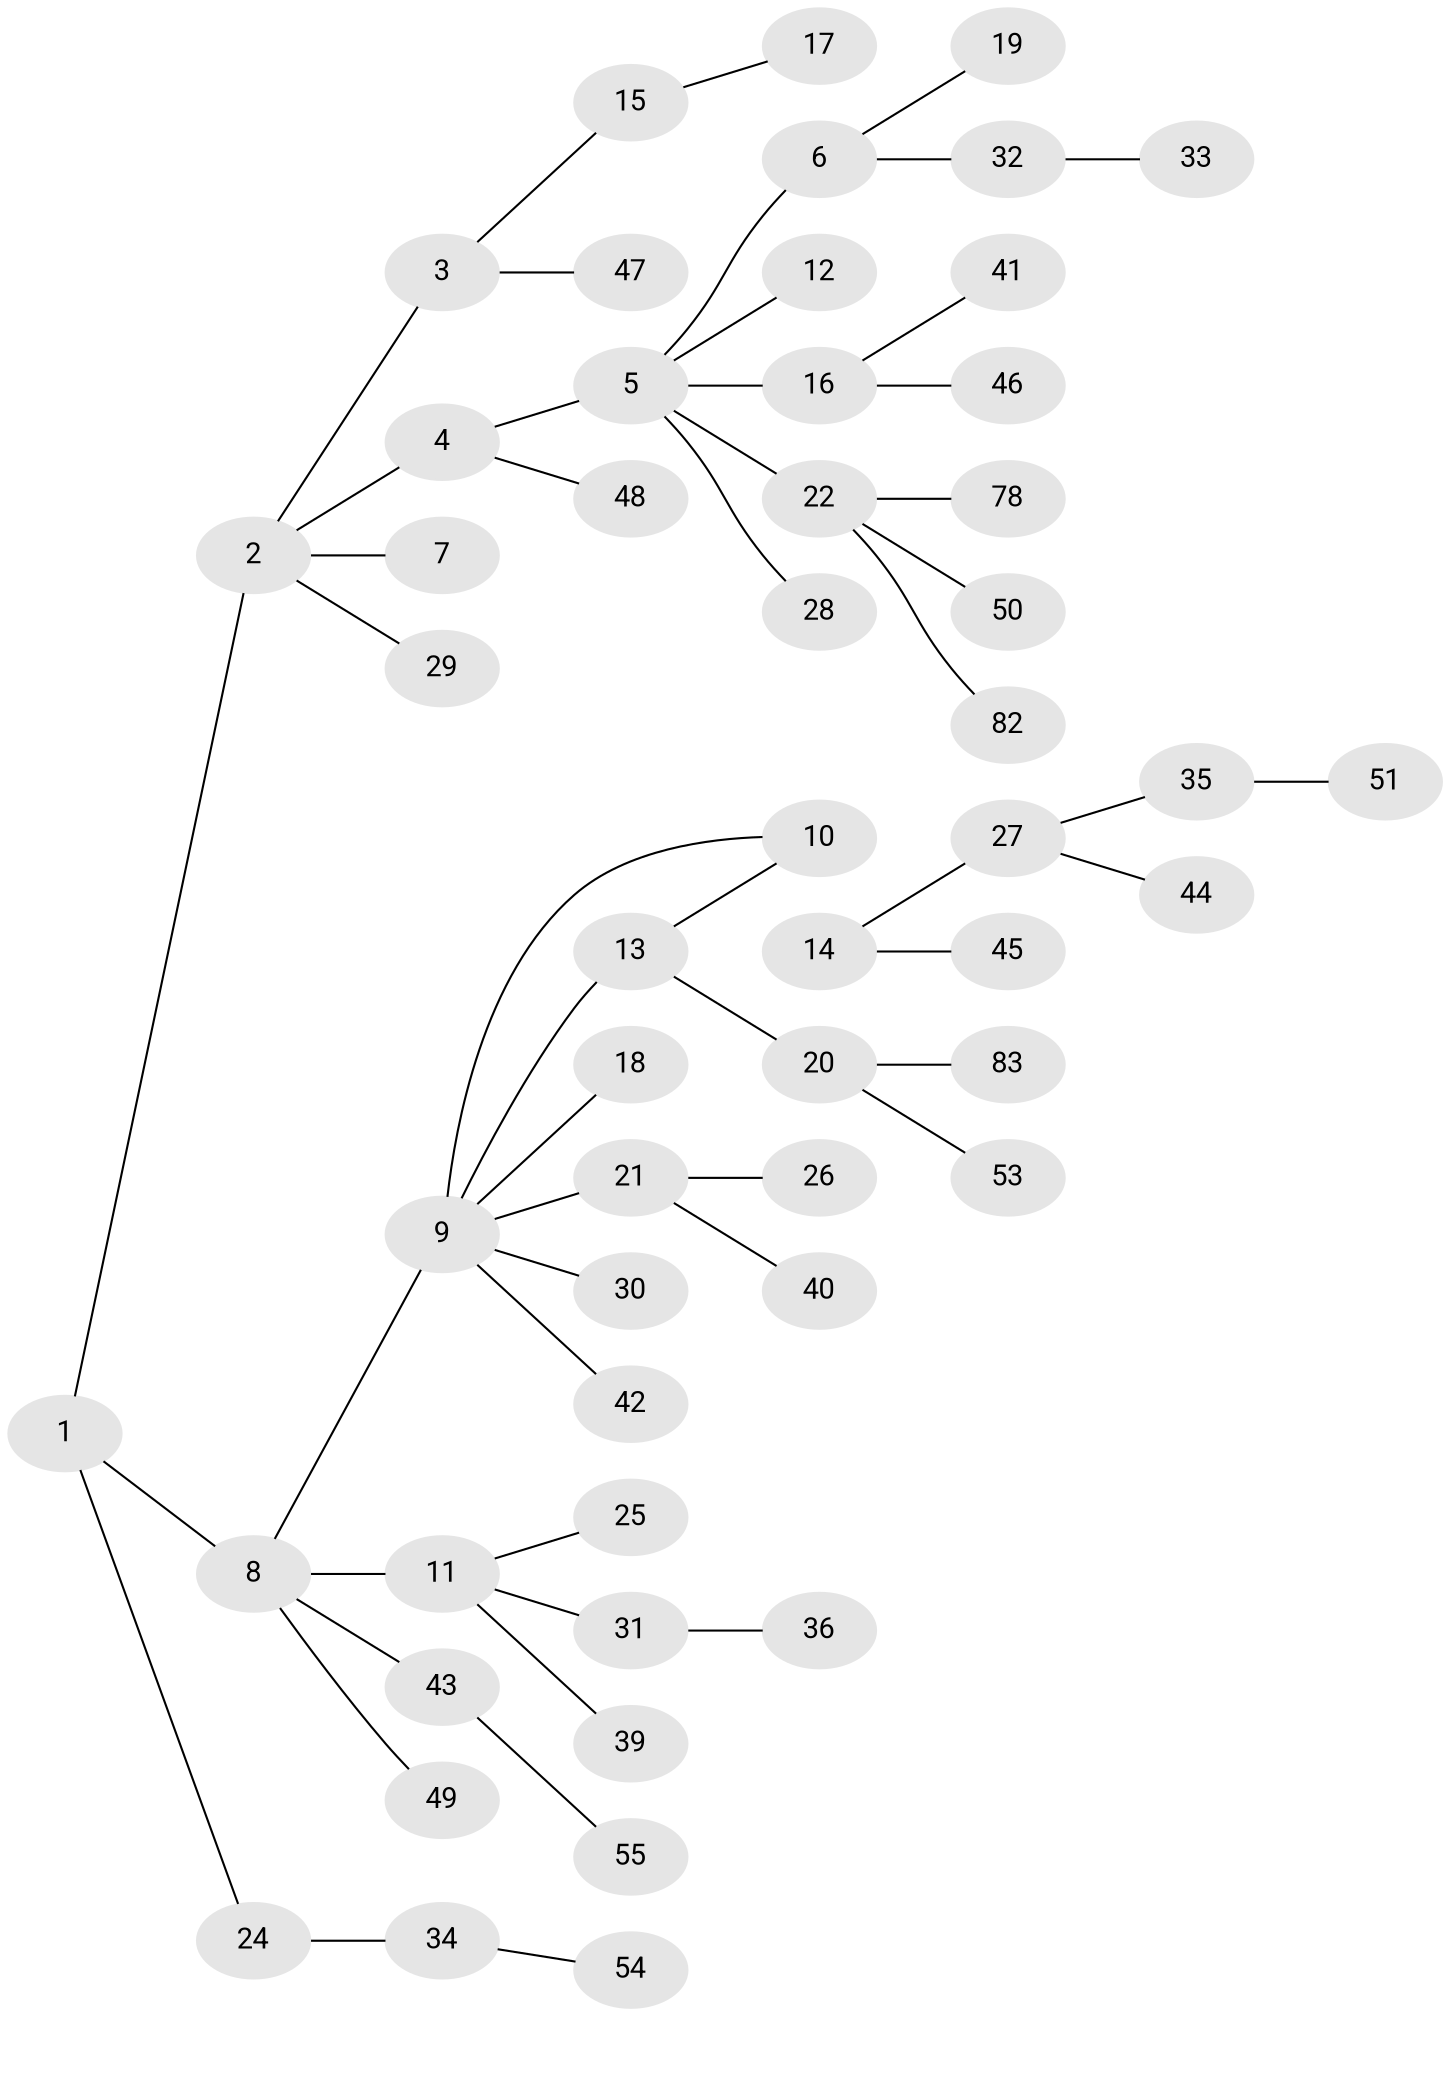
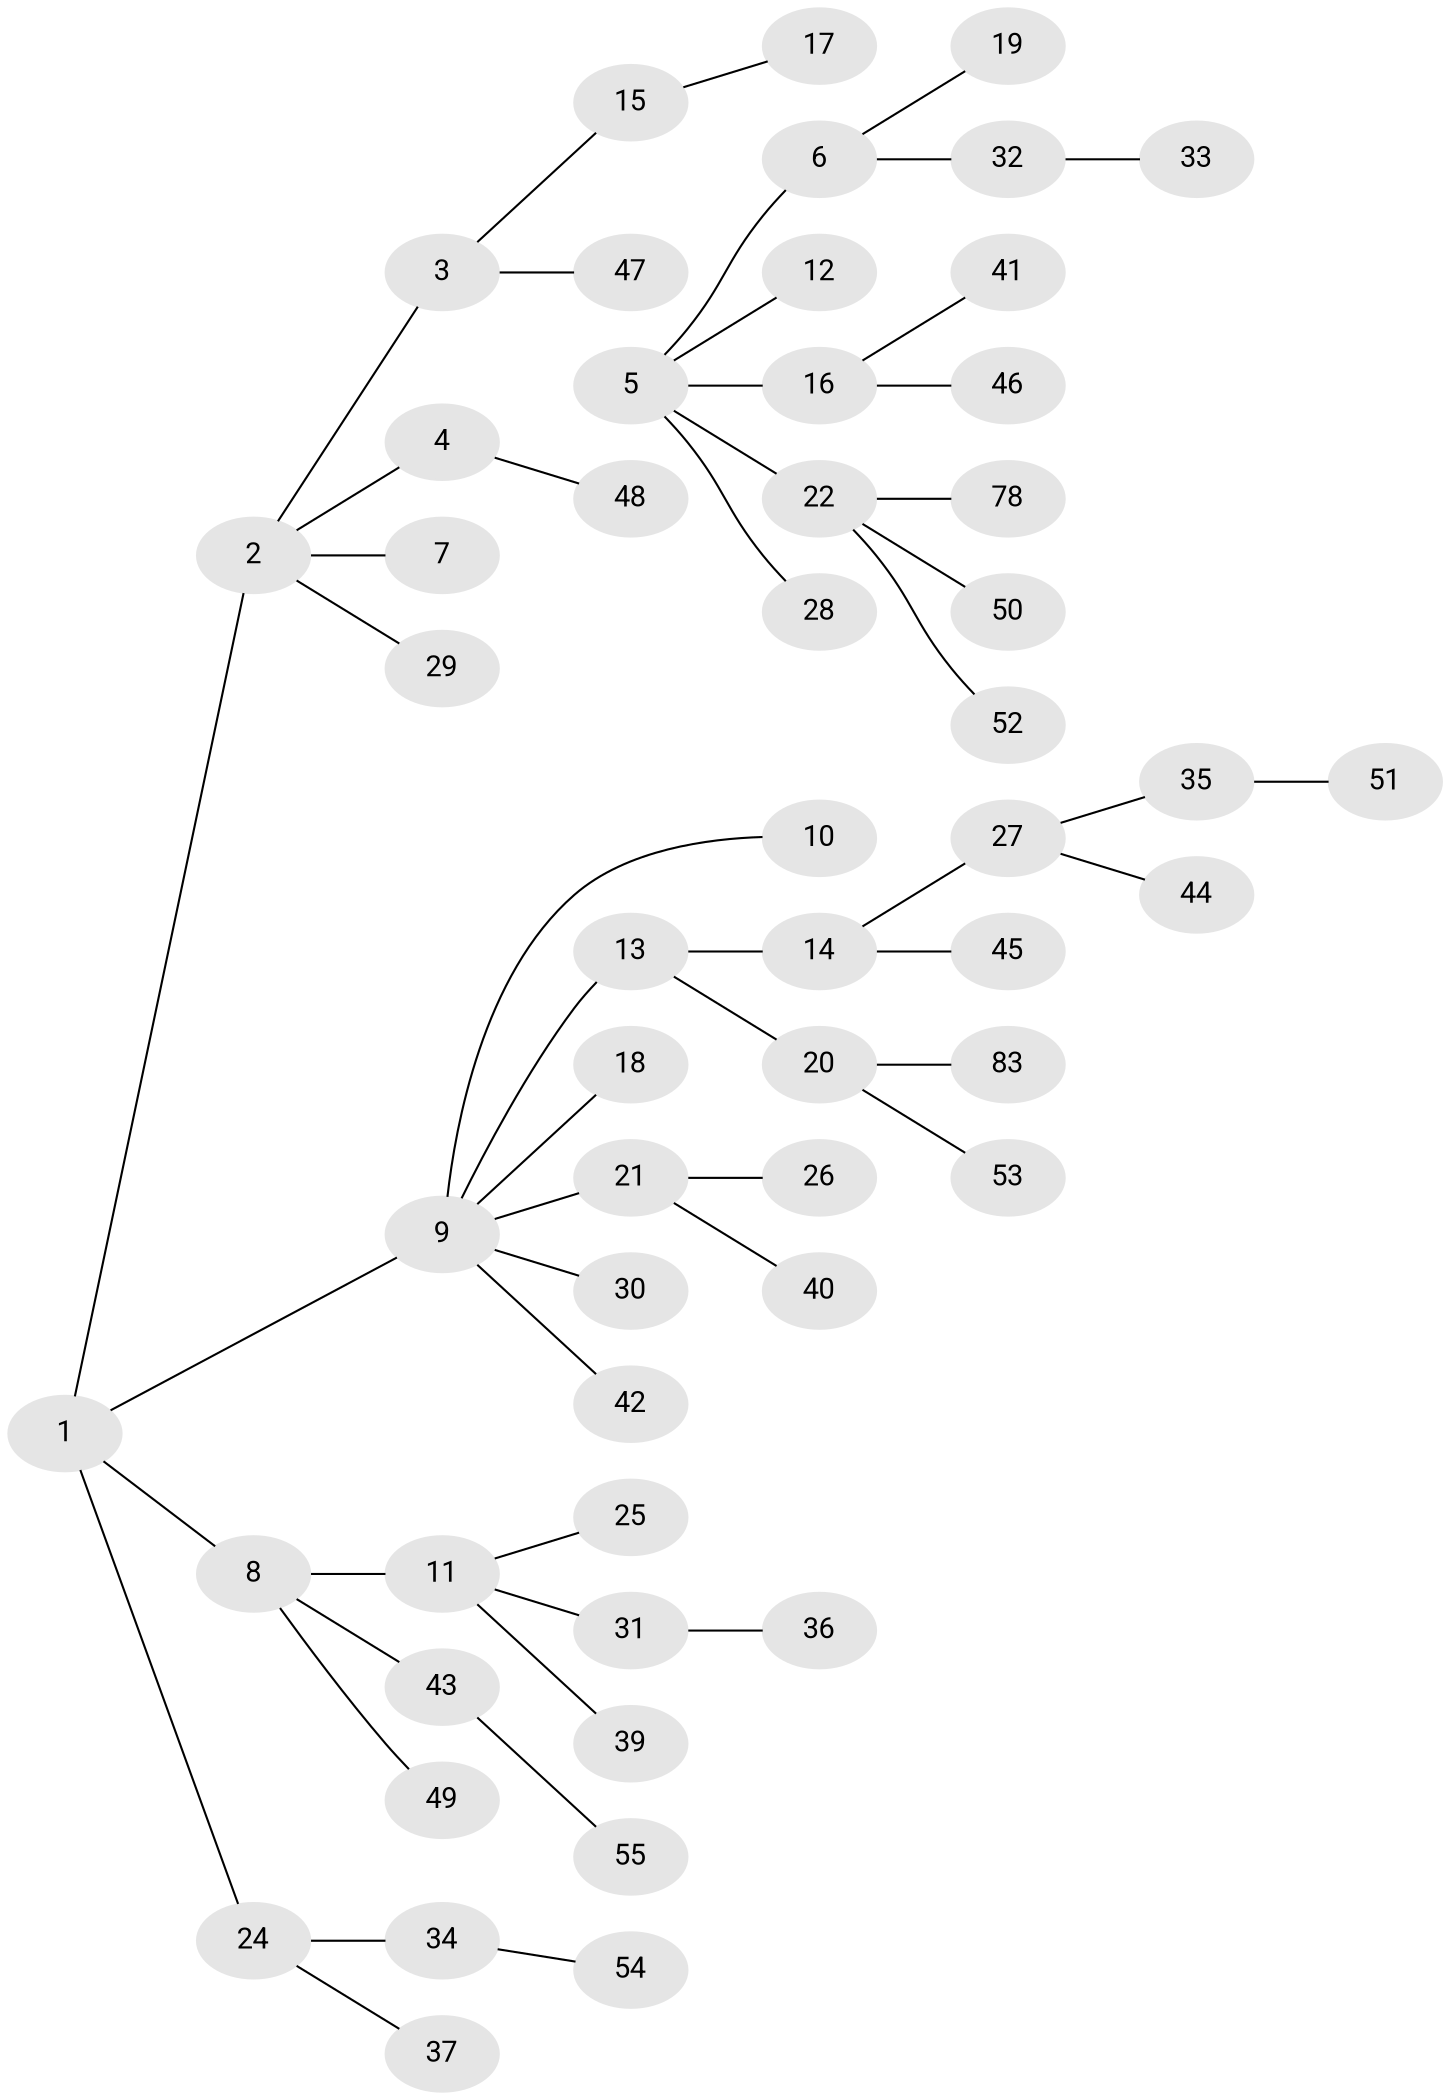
(537, 414) -> none
(1008, 725) -> (1008, 725)
(725, 895) -> (725, 952)
(348, 1404) -> (254, 1334)
none -> (442, 2054)
